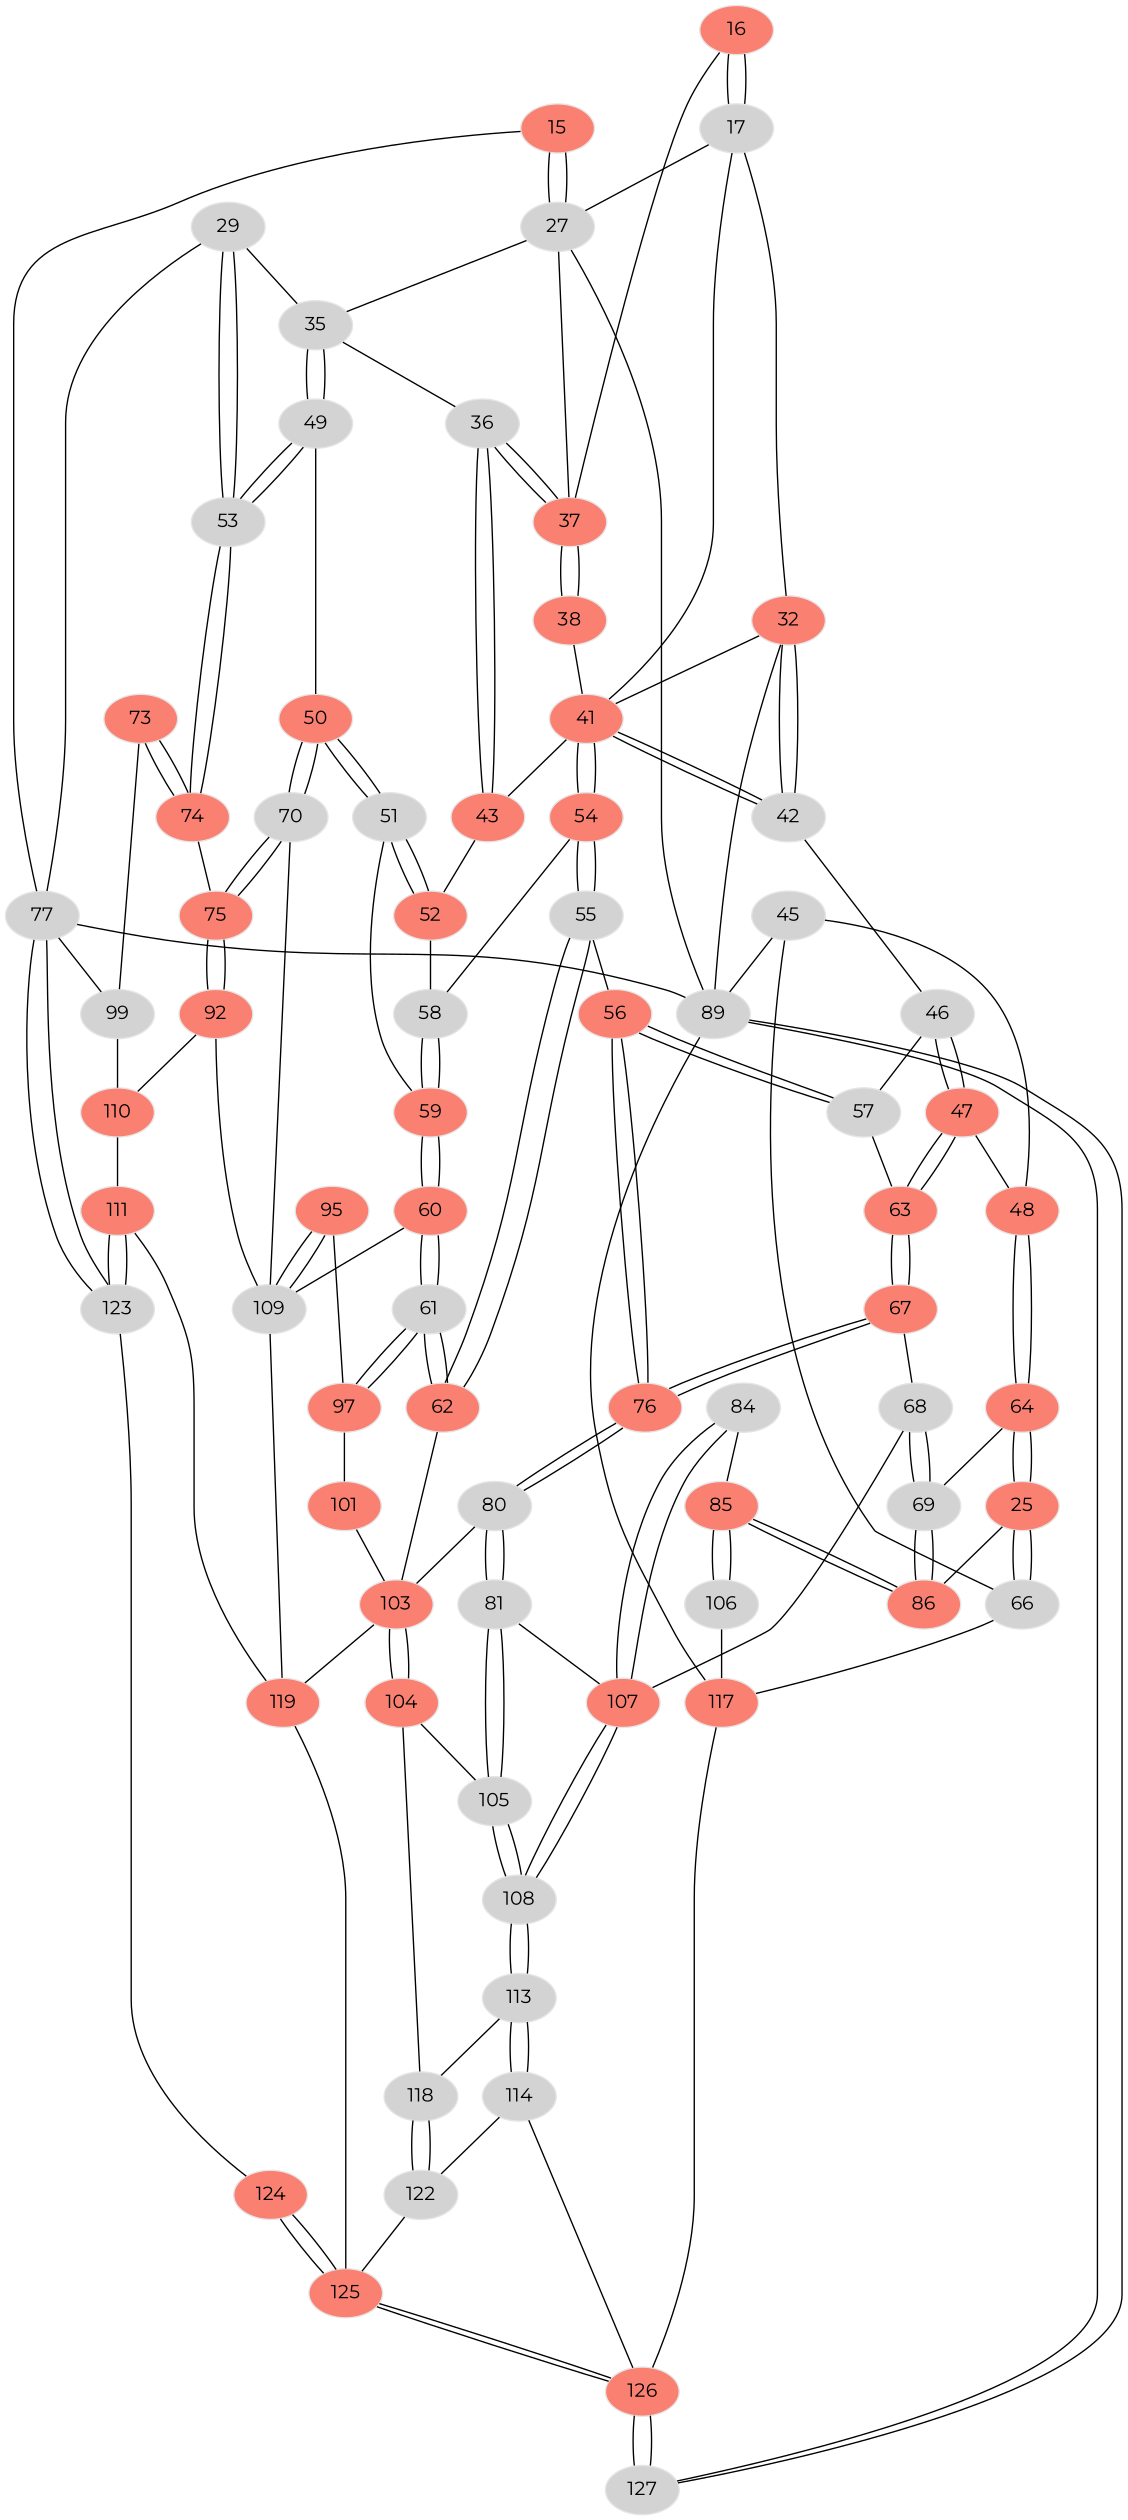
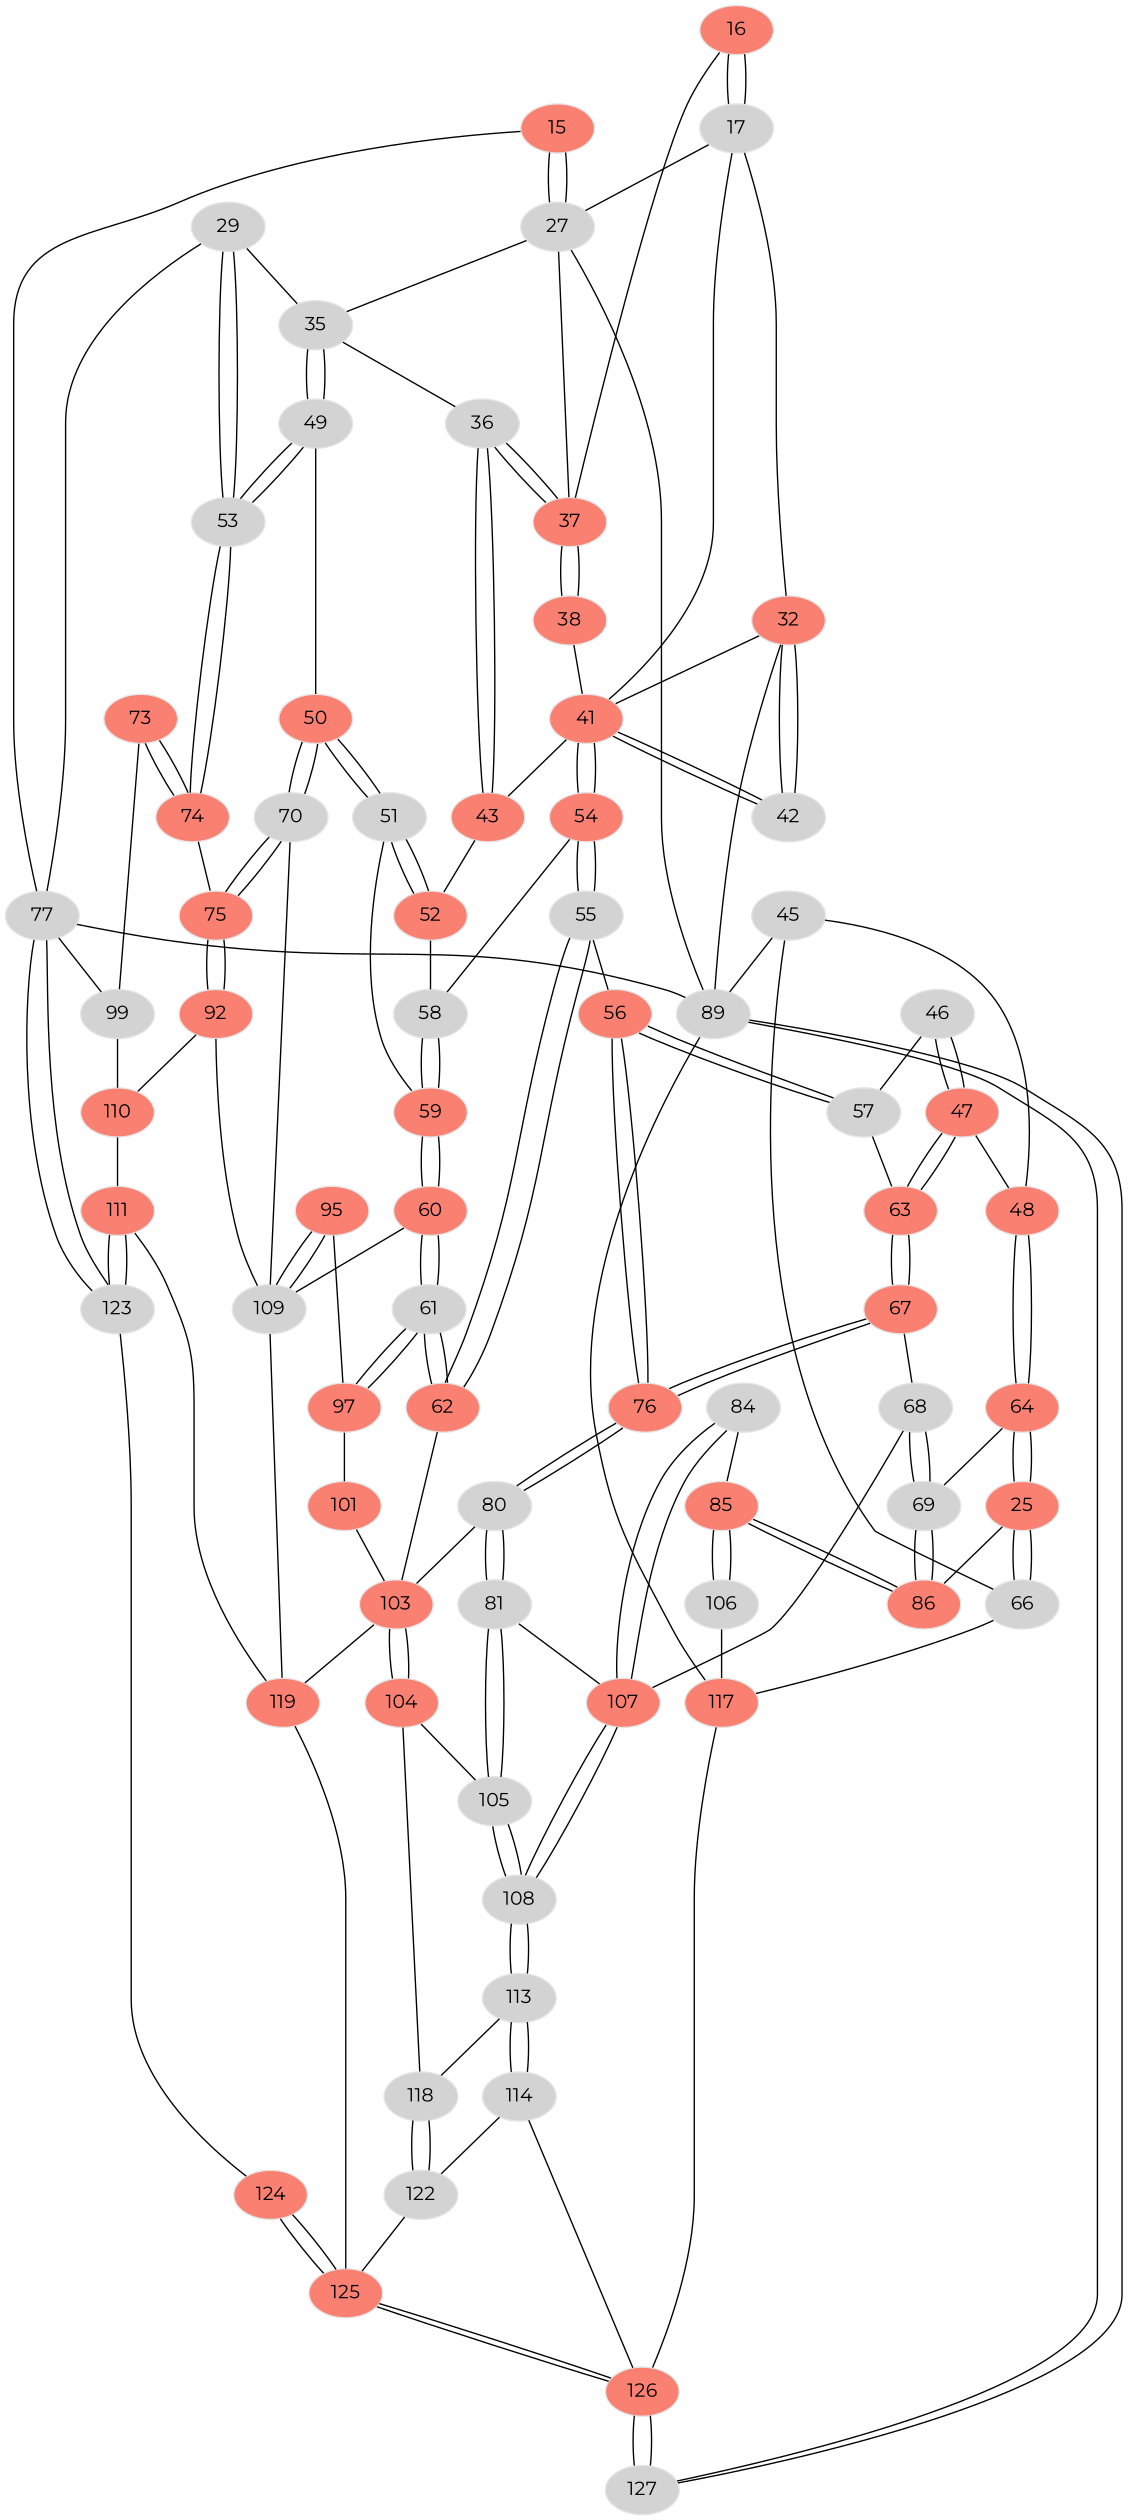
(863, 916) -> none
